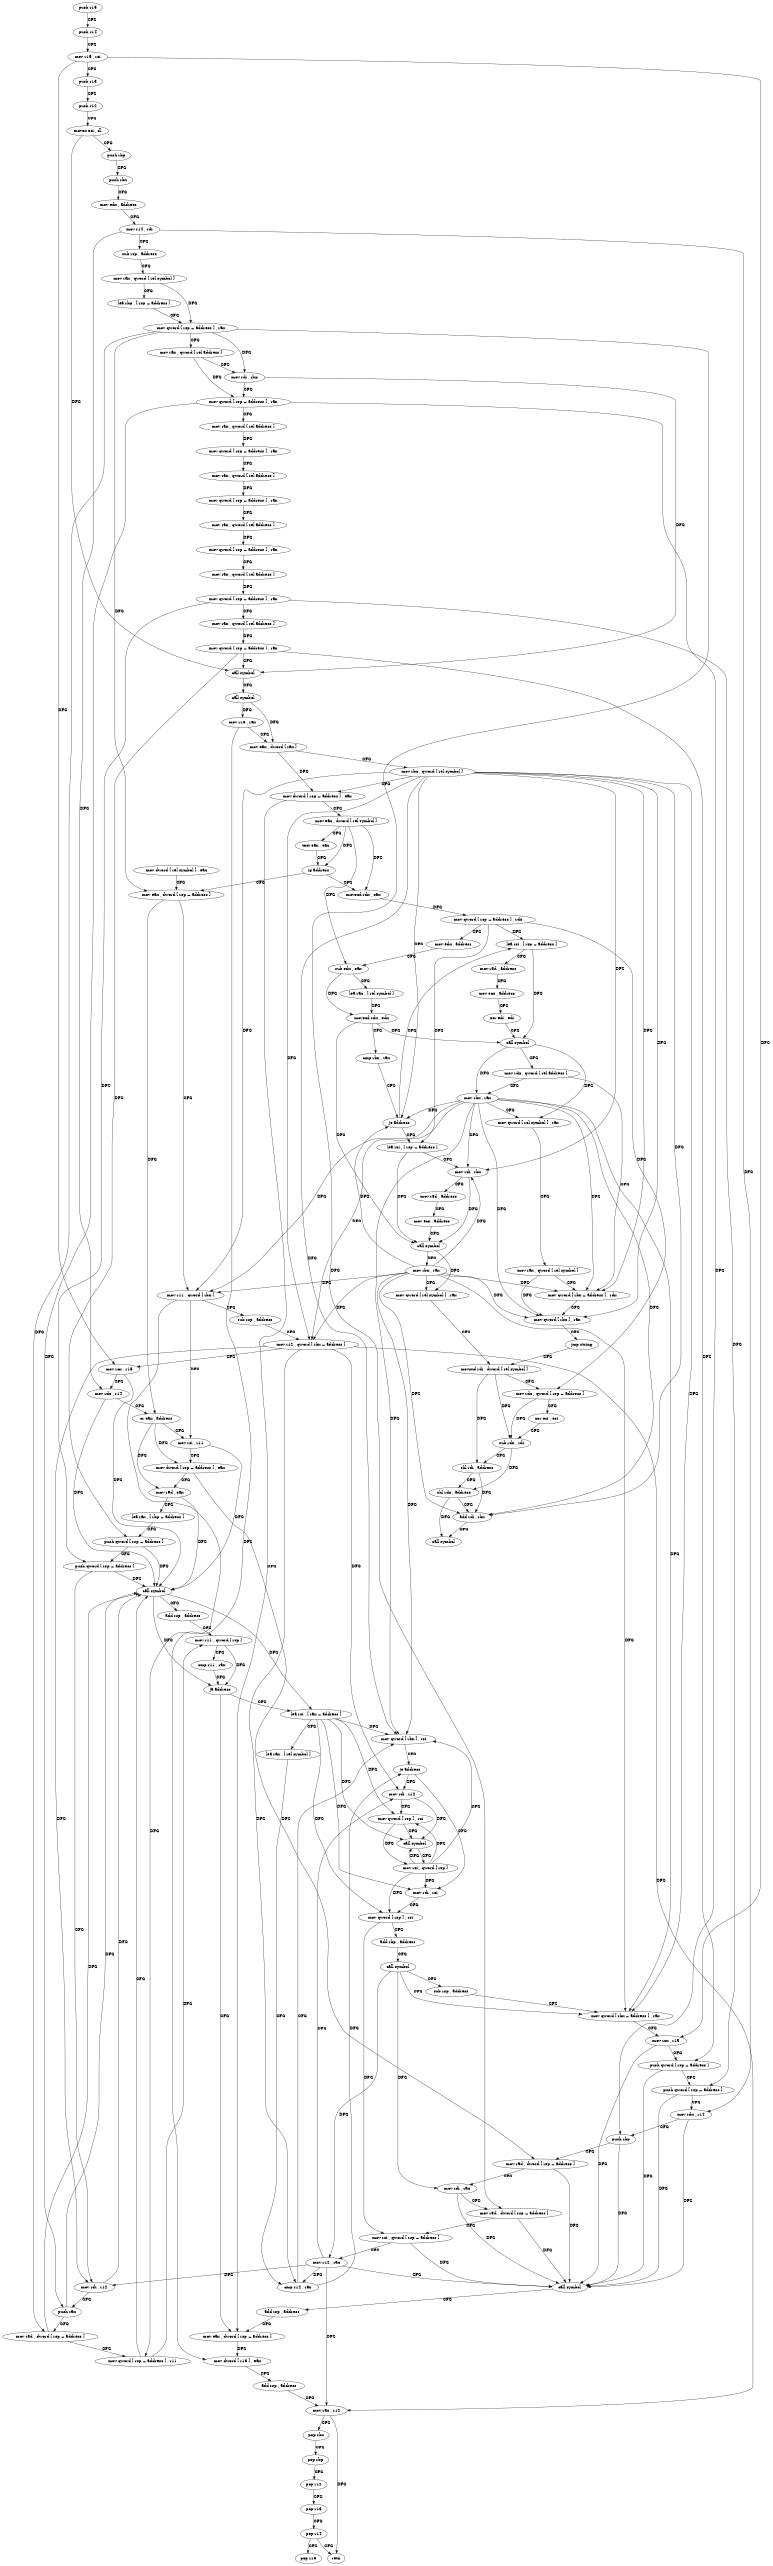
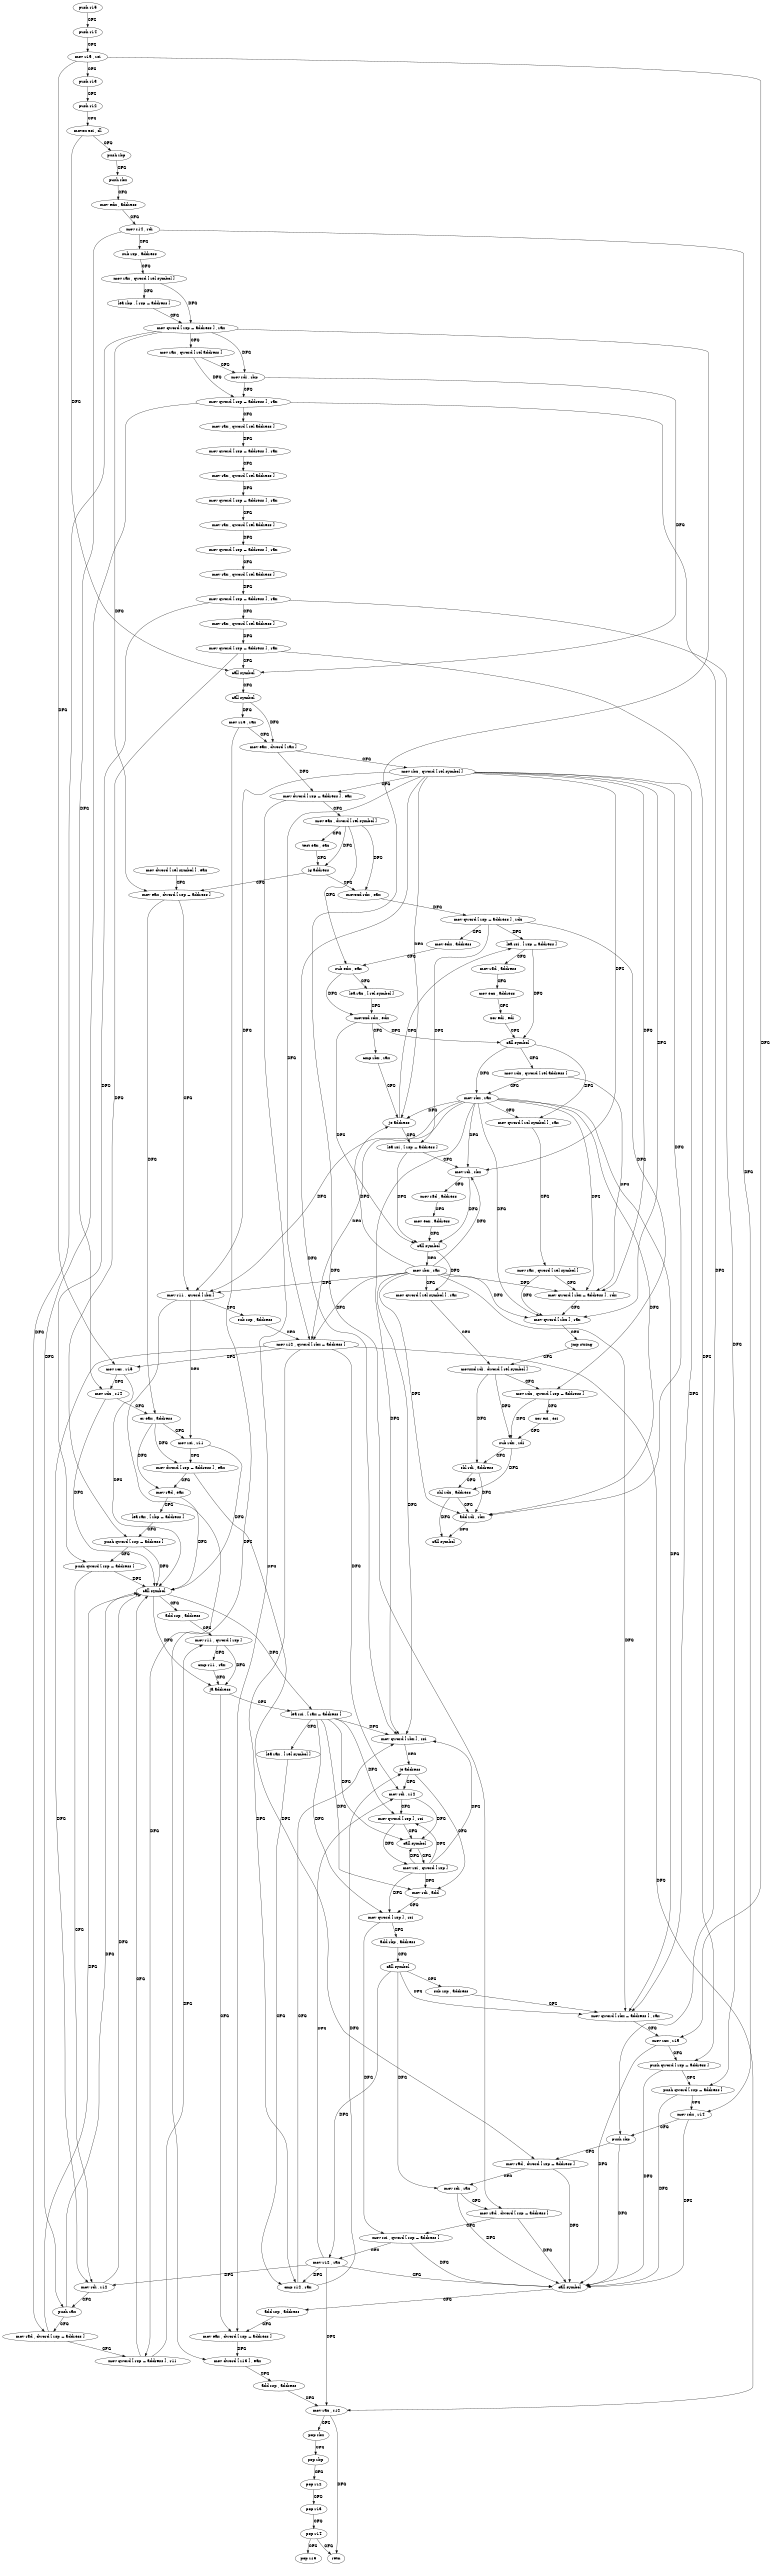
(425, 1893) -> (425, 1893)
